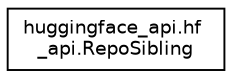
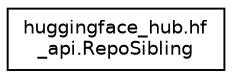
(116, 39) -> (116, 39)
